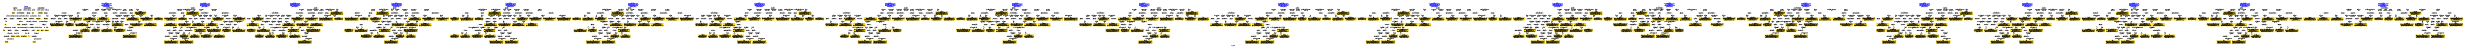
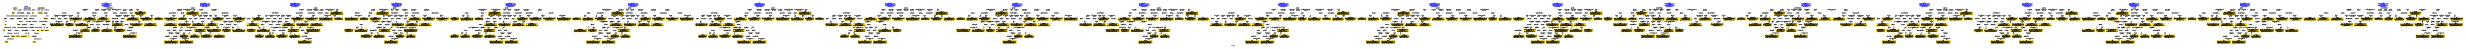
(38, 19) -> none
